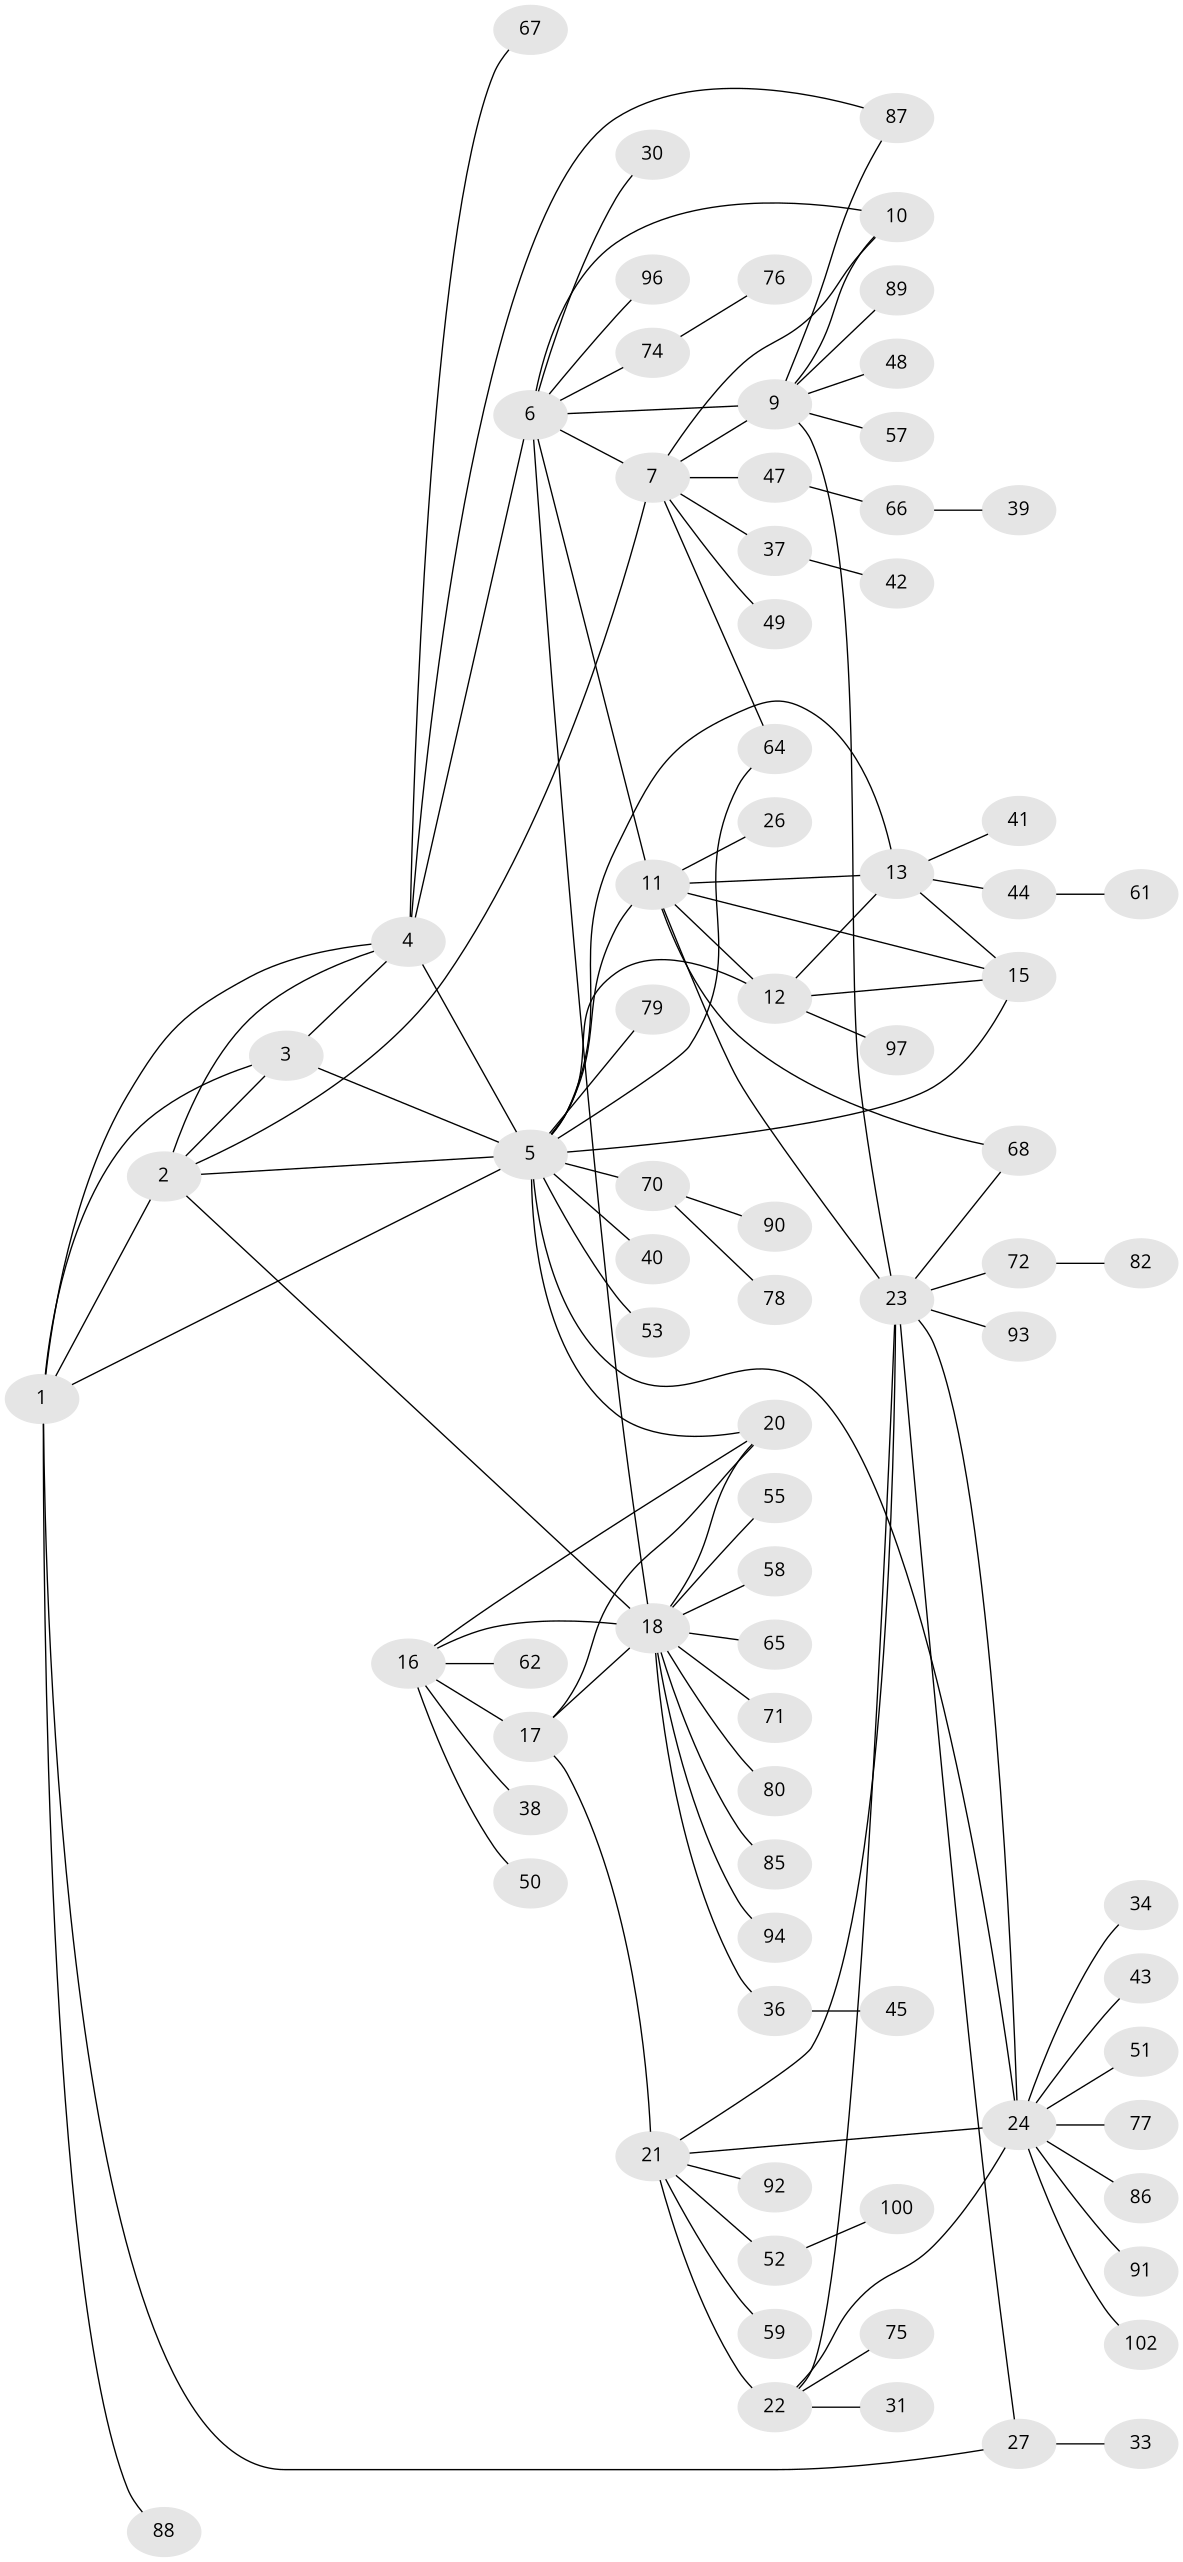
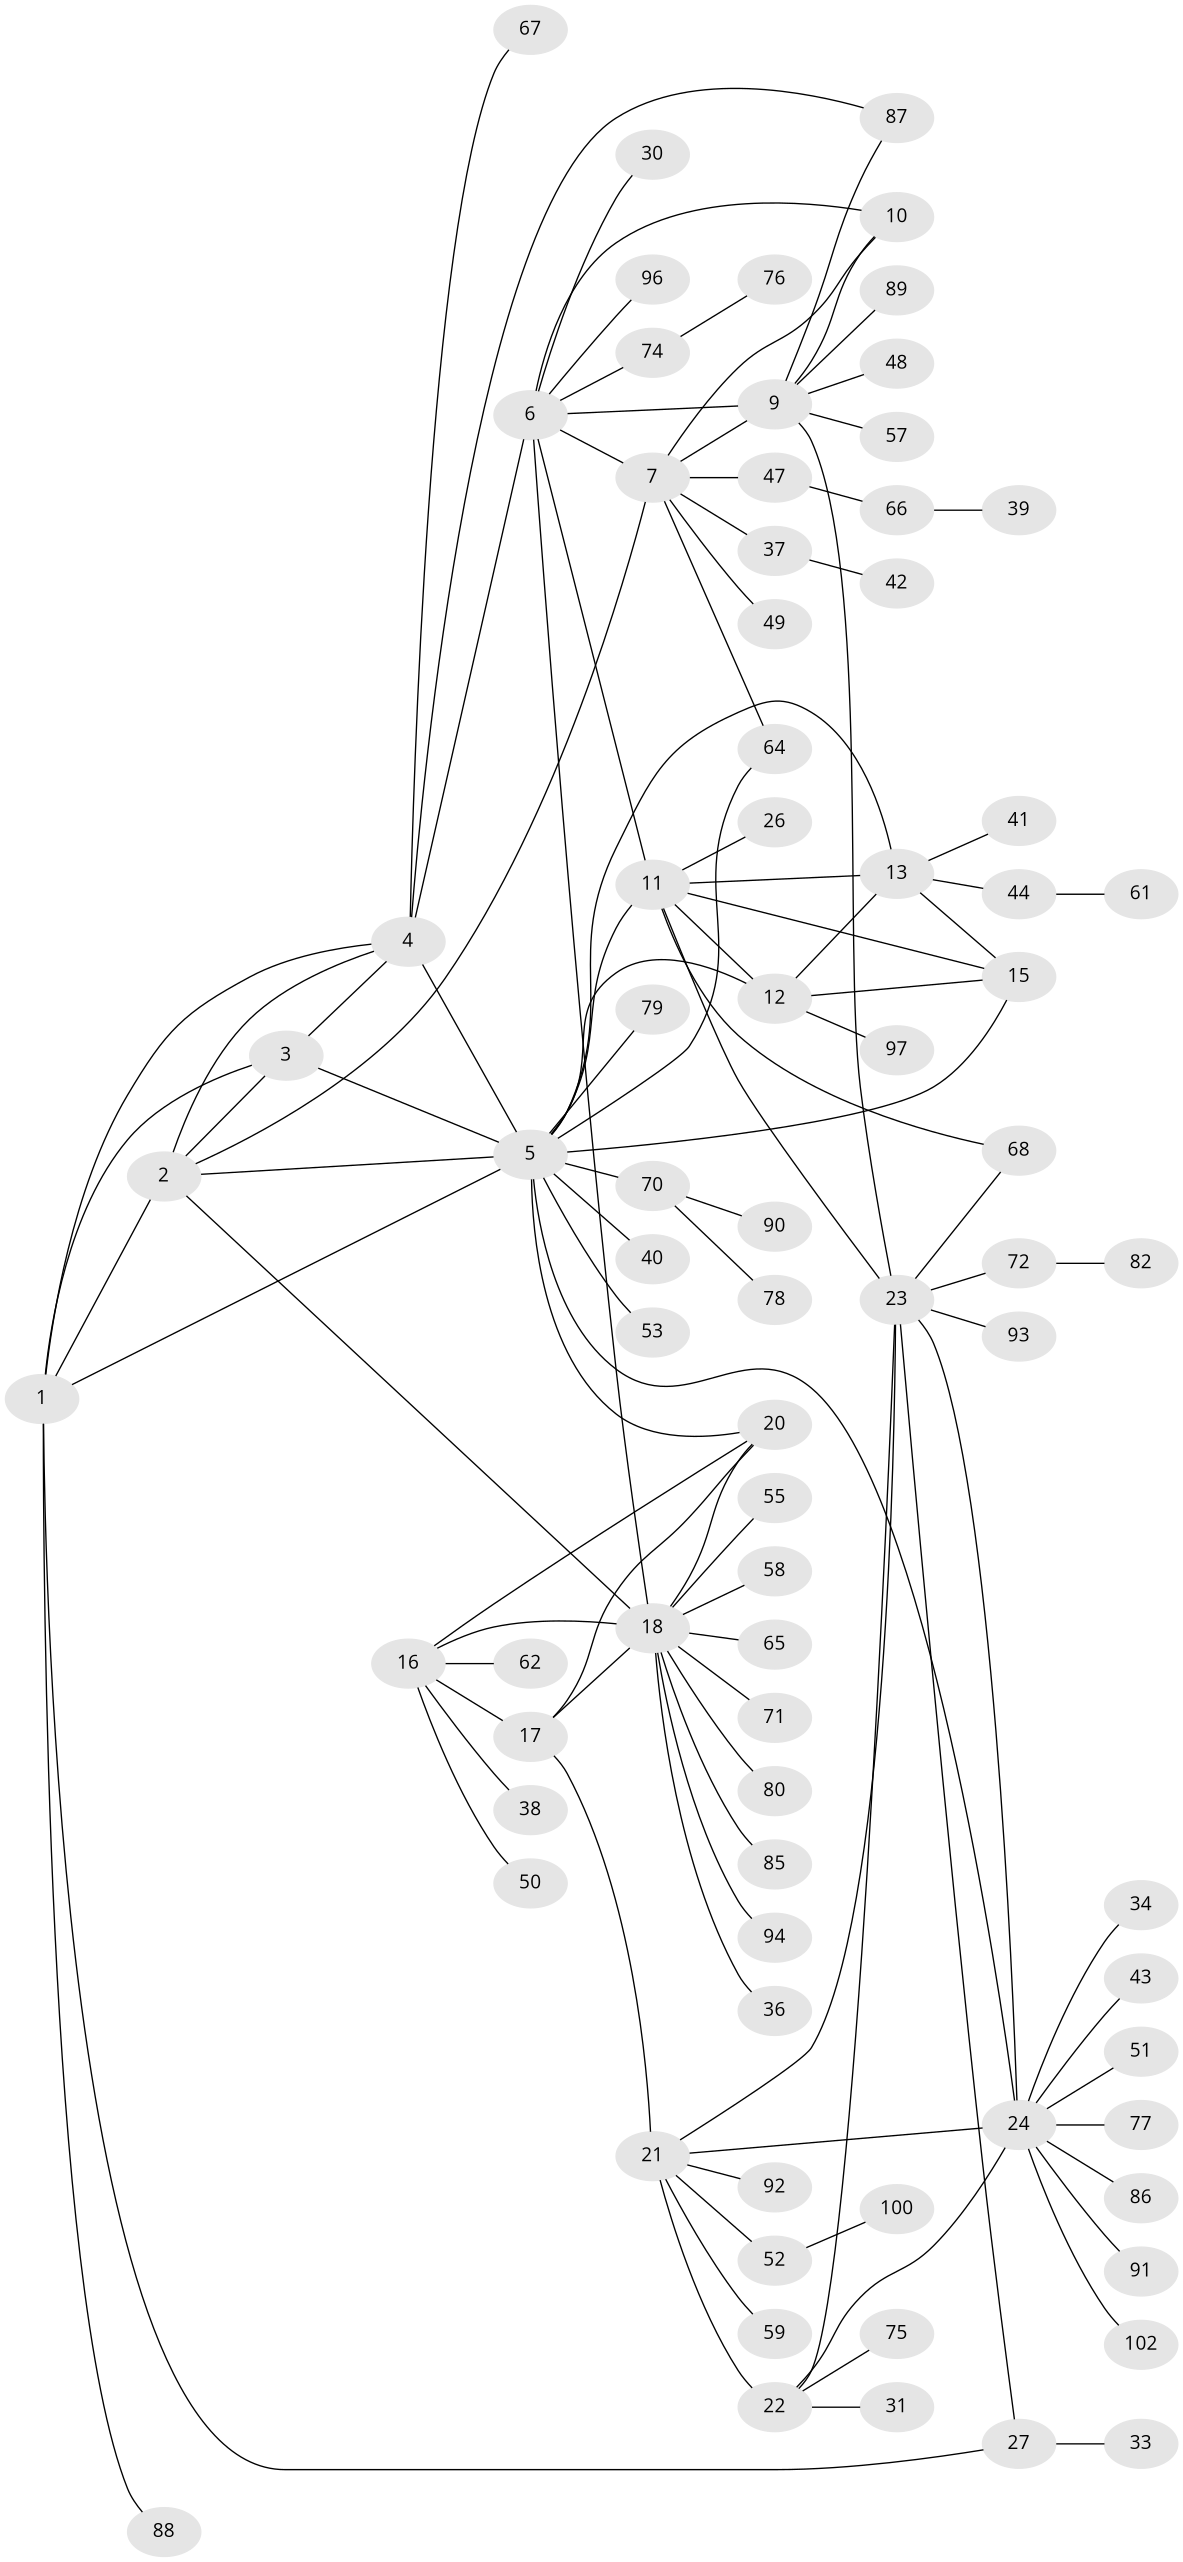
(897, 2011) -> none
